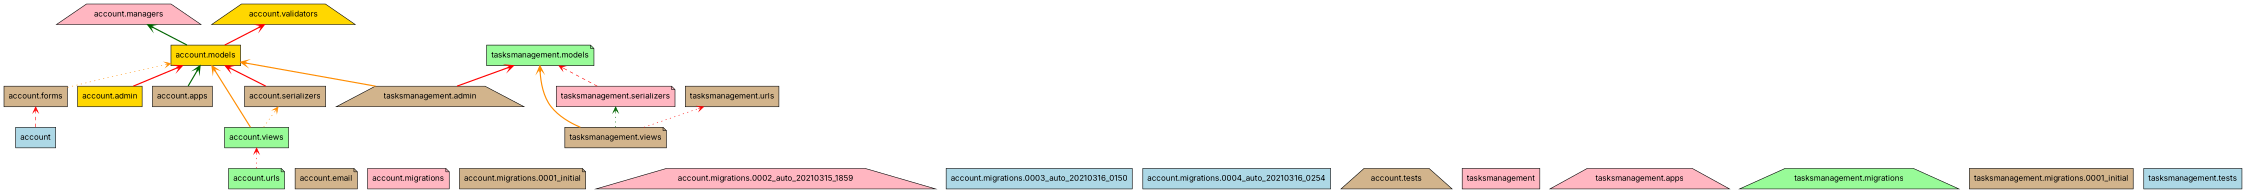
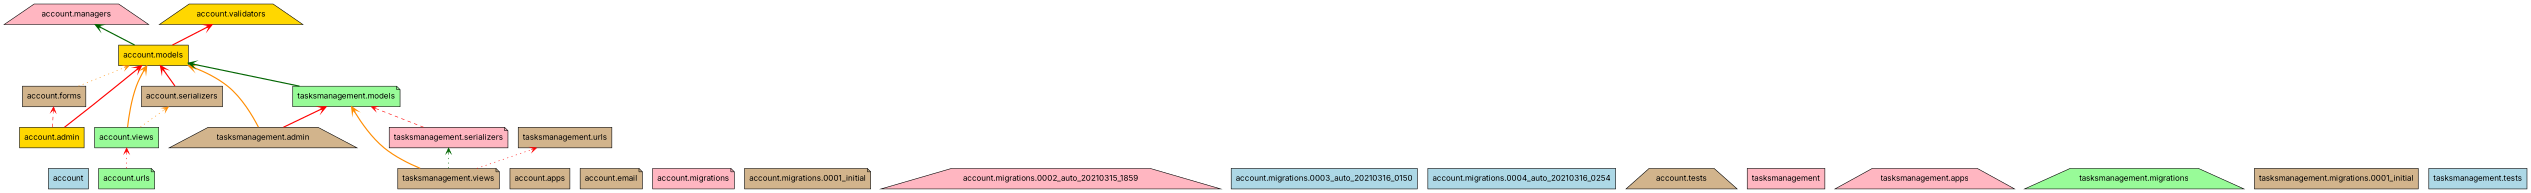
(193, 78) -> (247, 75)
(36, 120) -> (53, 120)
